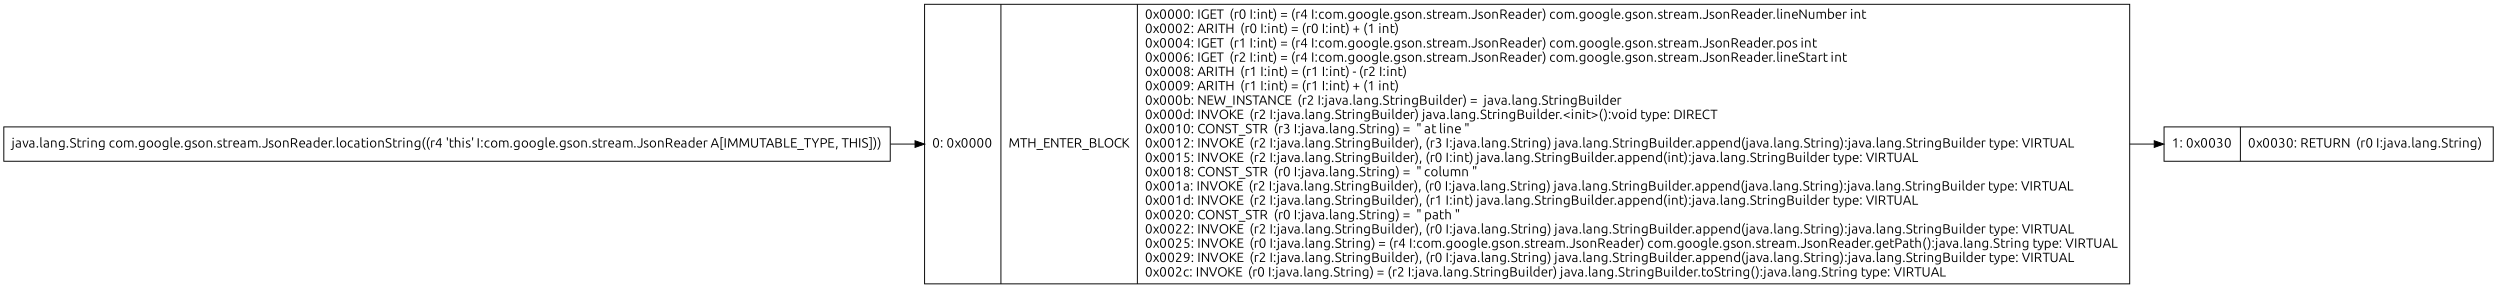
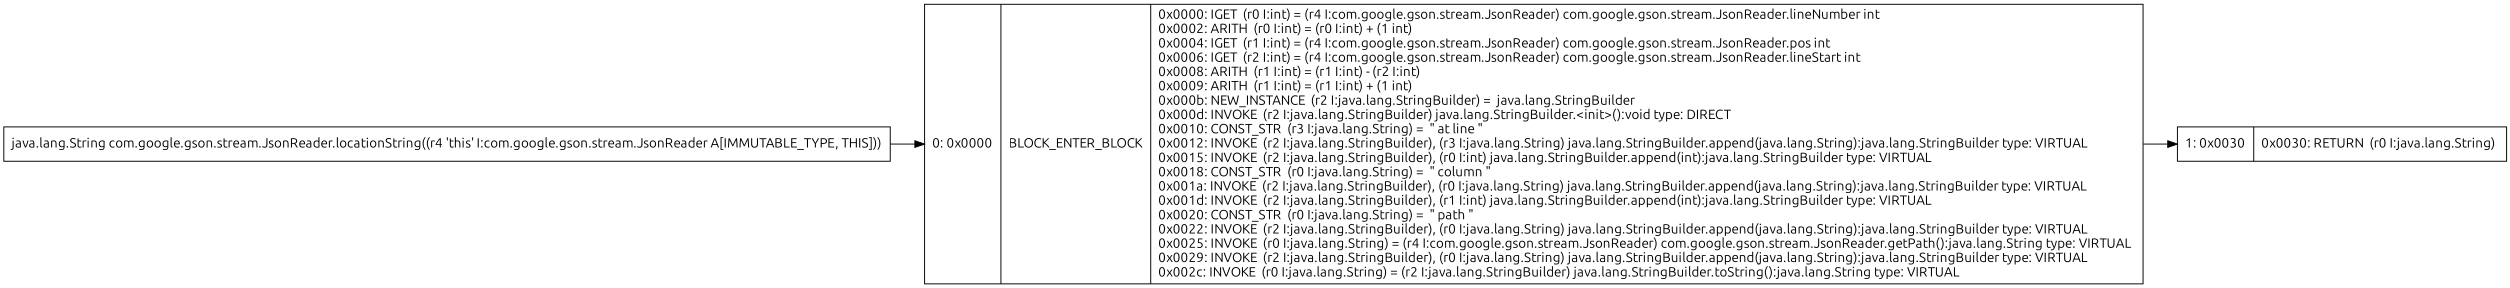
(1069, 144) -> (1076, 144)
